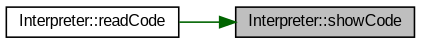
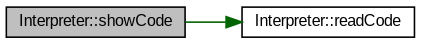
(199, 22) -> (206, 22)
